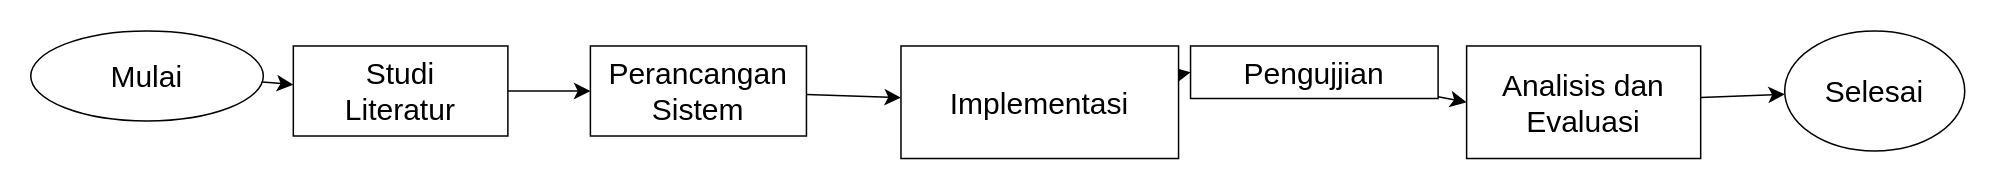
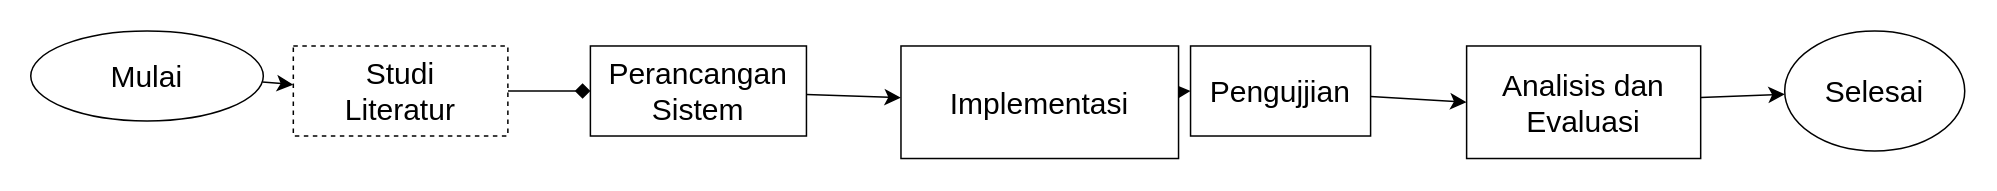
(1314, 72) -> (1280, 91)
(401, 91) -> (401, 91)
(576, 91) -> (575, 91)
